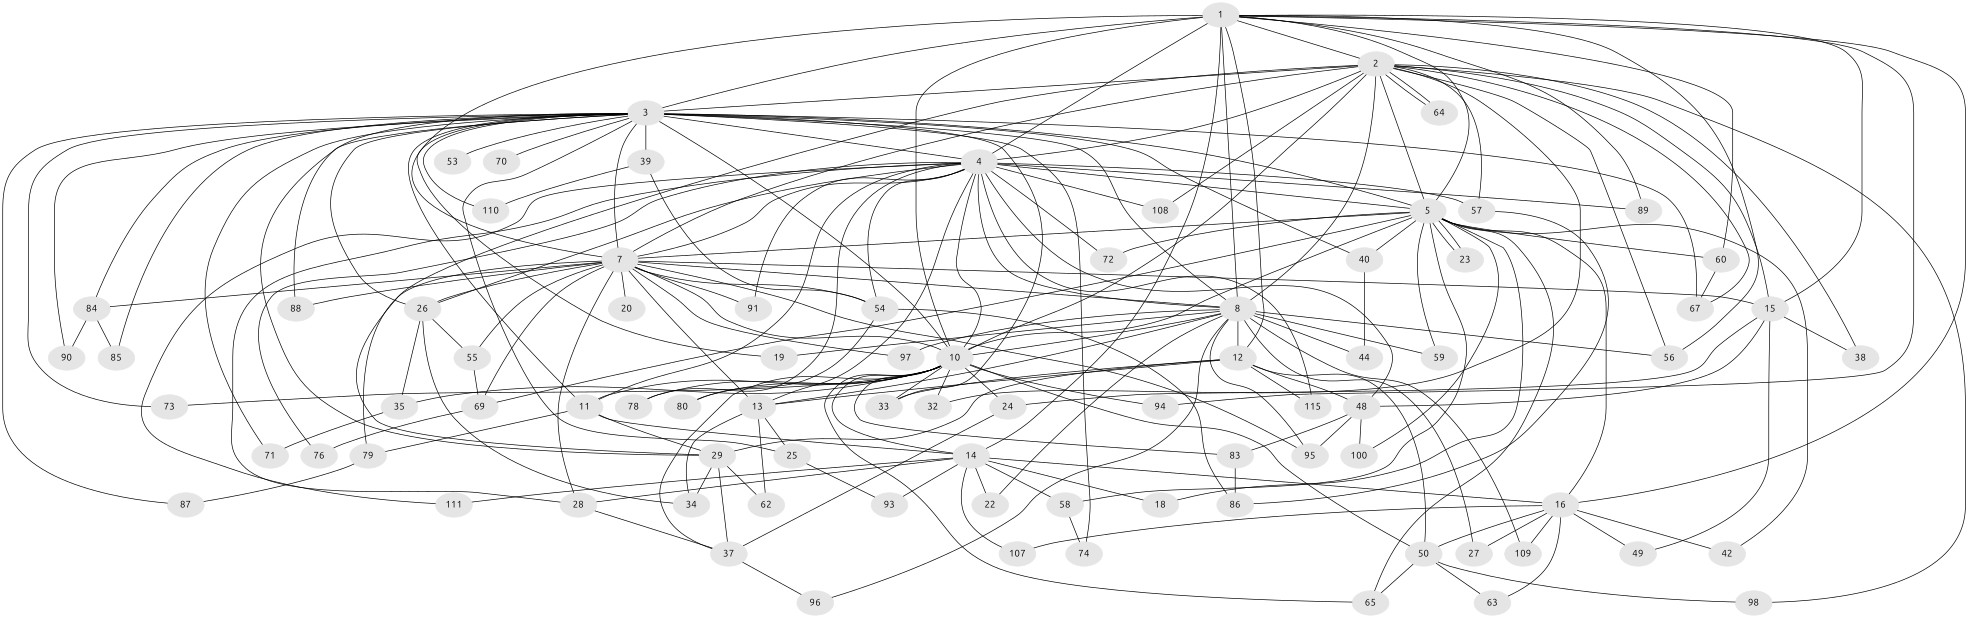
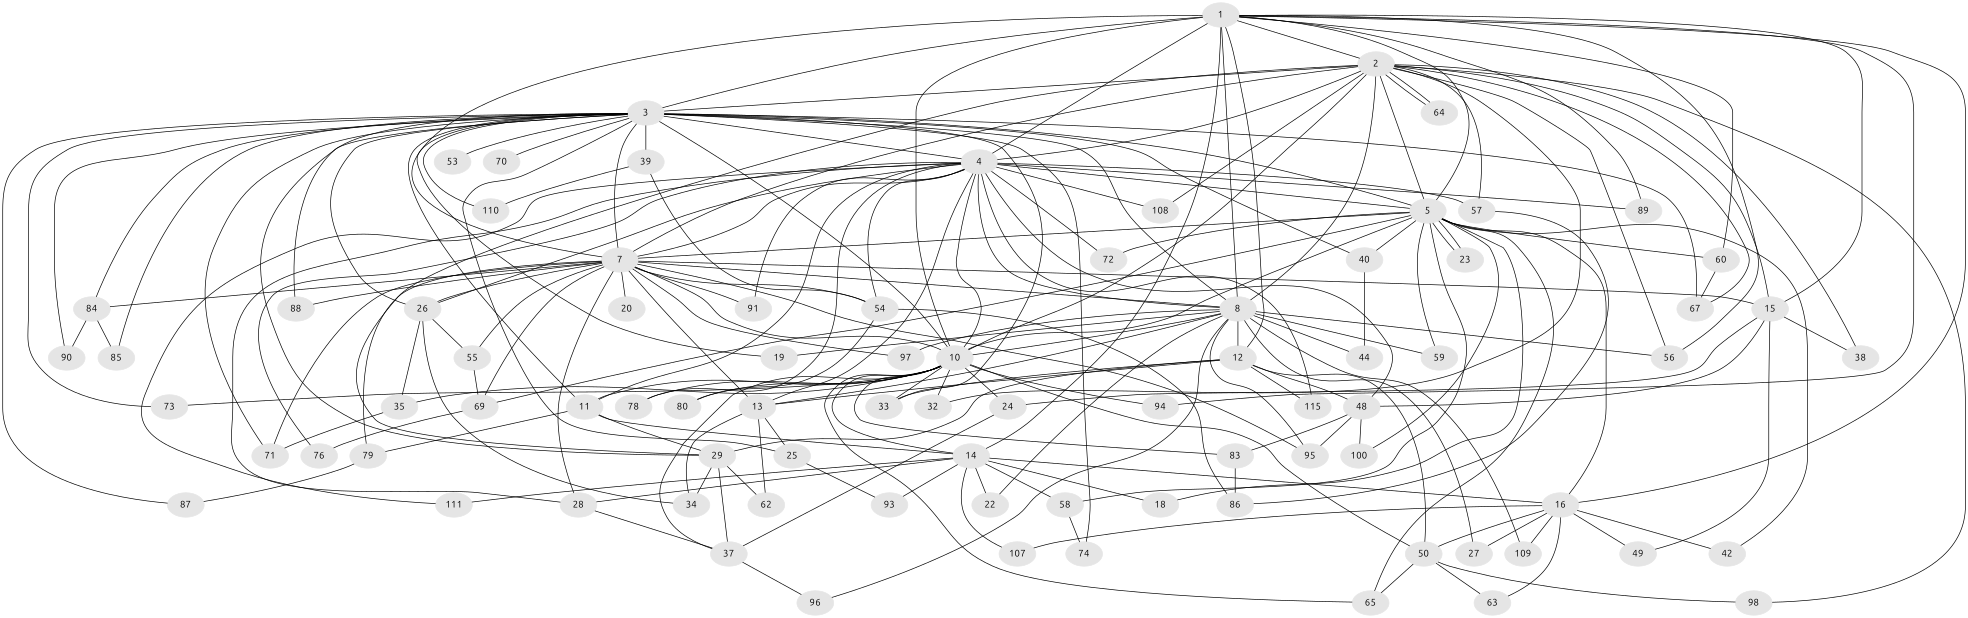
none -> (371, 302)
